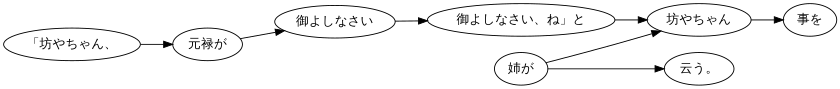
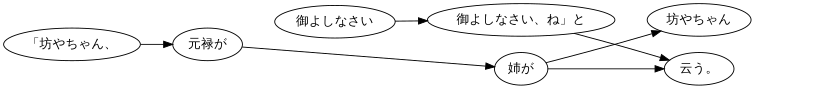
(627, 20) -> (626, 48)
(810, 20) -> none
(258, 35) -> (364, 57)
